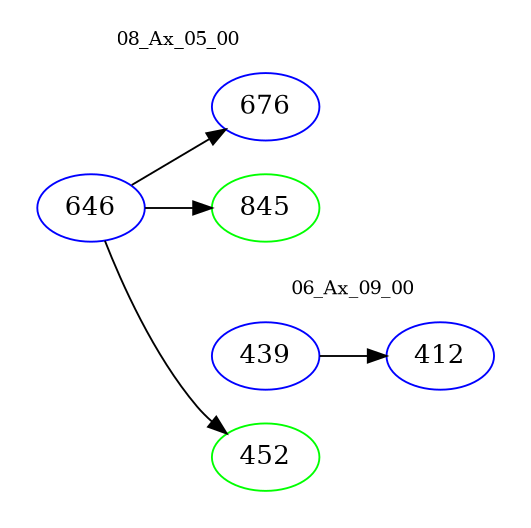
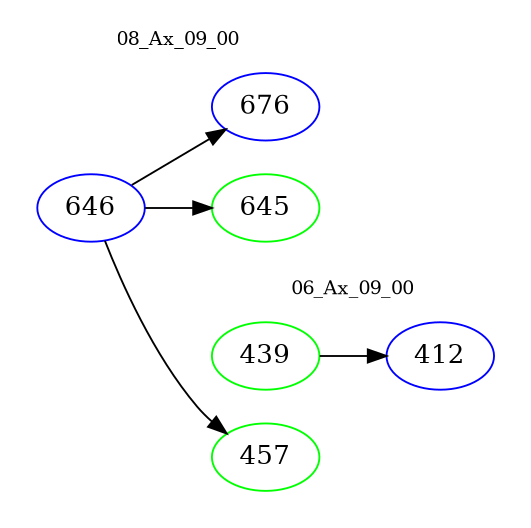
(178, 40) -> (178, 40)
(266, 208) -> (266, 208)
(266, 356) -> (266, 356)
(266, 457) -> (266, 457)
